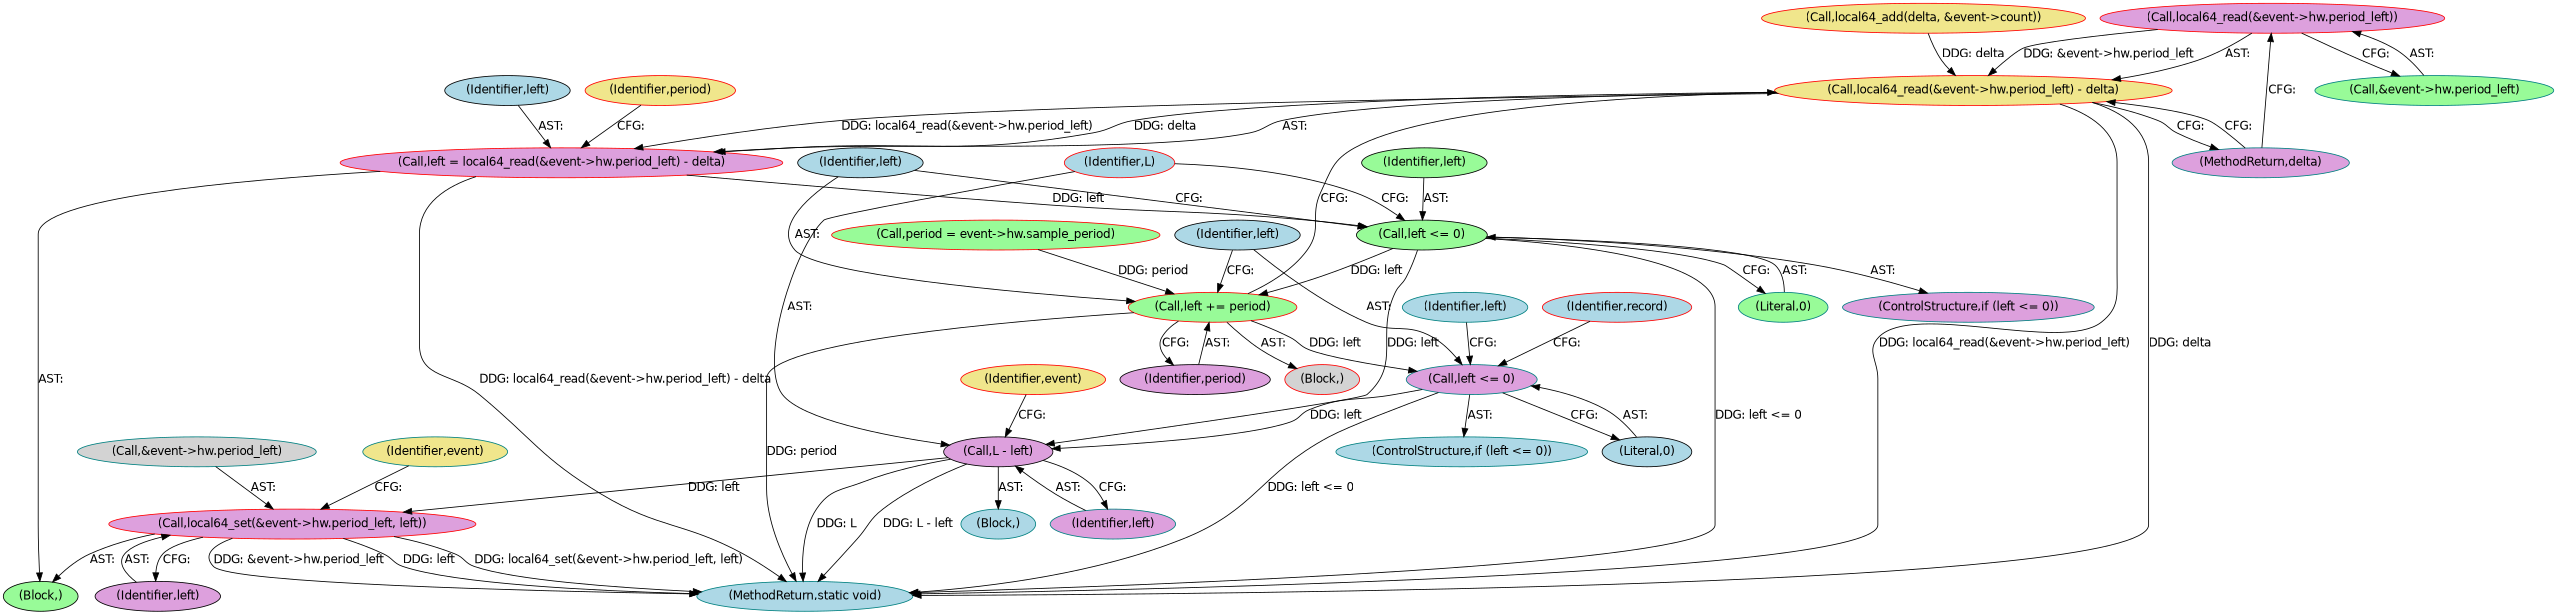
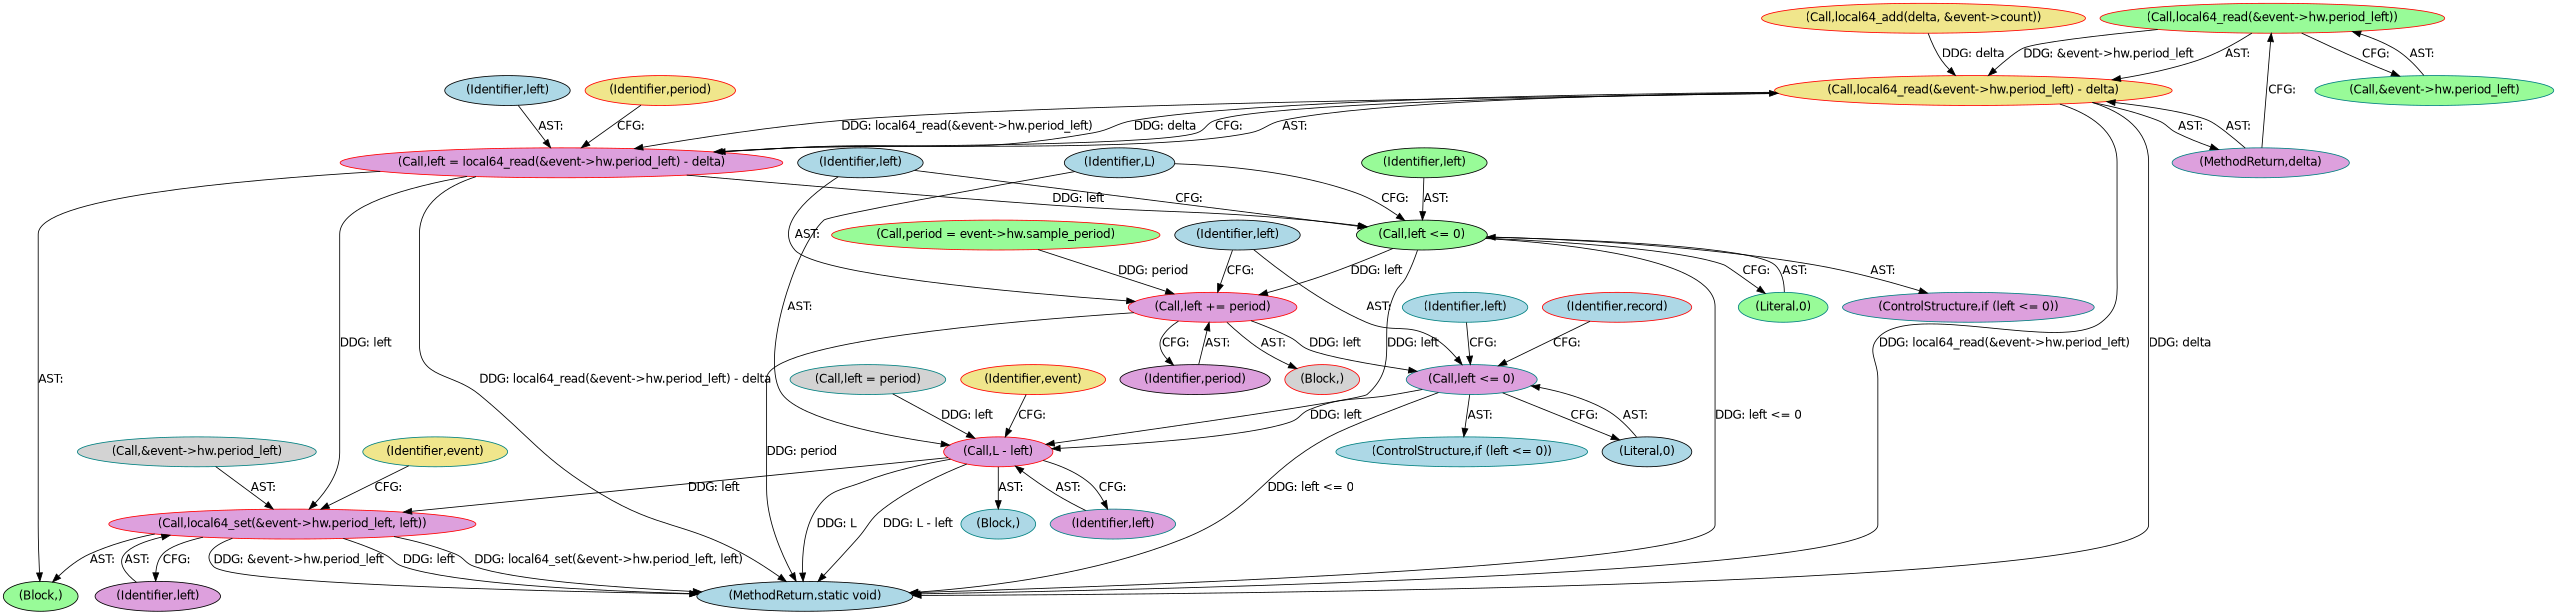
(2272, 18) -> (2272, 18)
(1463, 117) -> (1240, 116)
(2193, 127) -> (2193, 127)
(2240, 127) -> (2240, 127)
(1120, 163) -> (1120, 163)
none -> (340, 299)
(1213, 307) -> (1213, 307)
none -> (868, 380)
(998, 452) -> (998, 452)
(805, 596) -> (805, 596)
